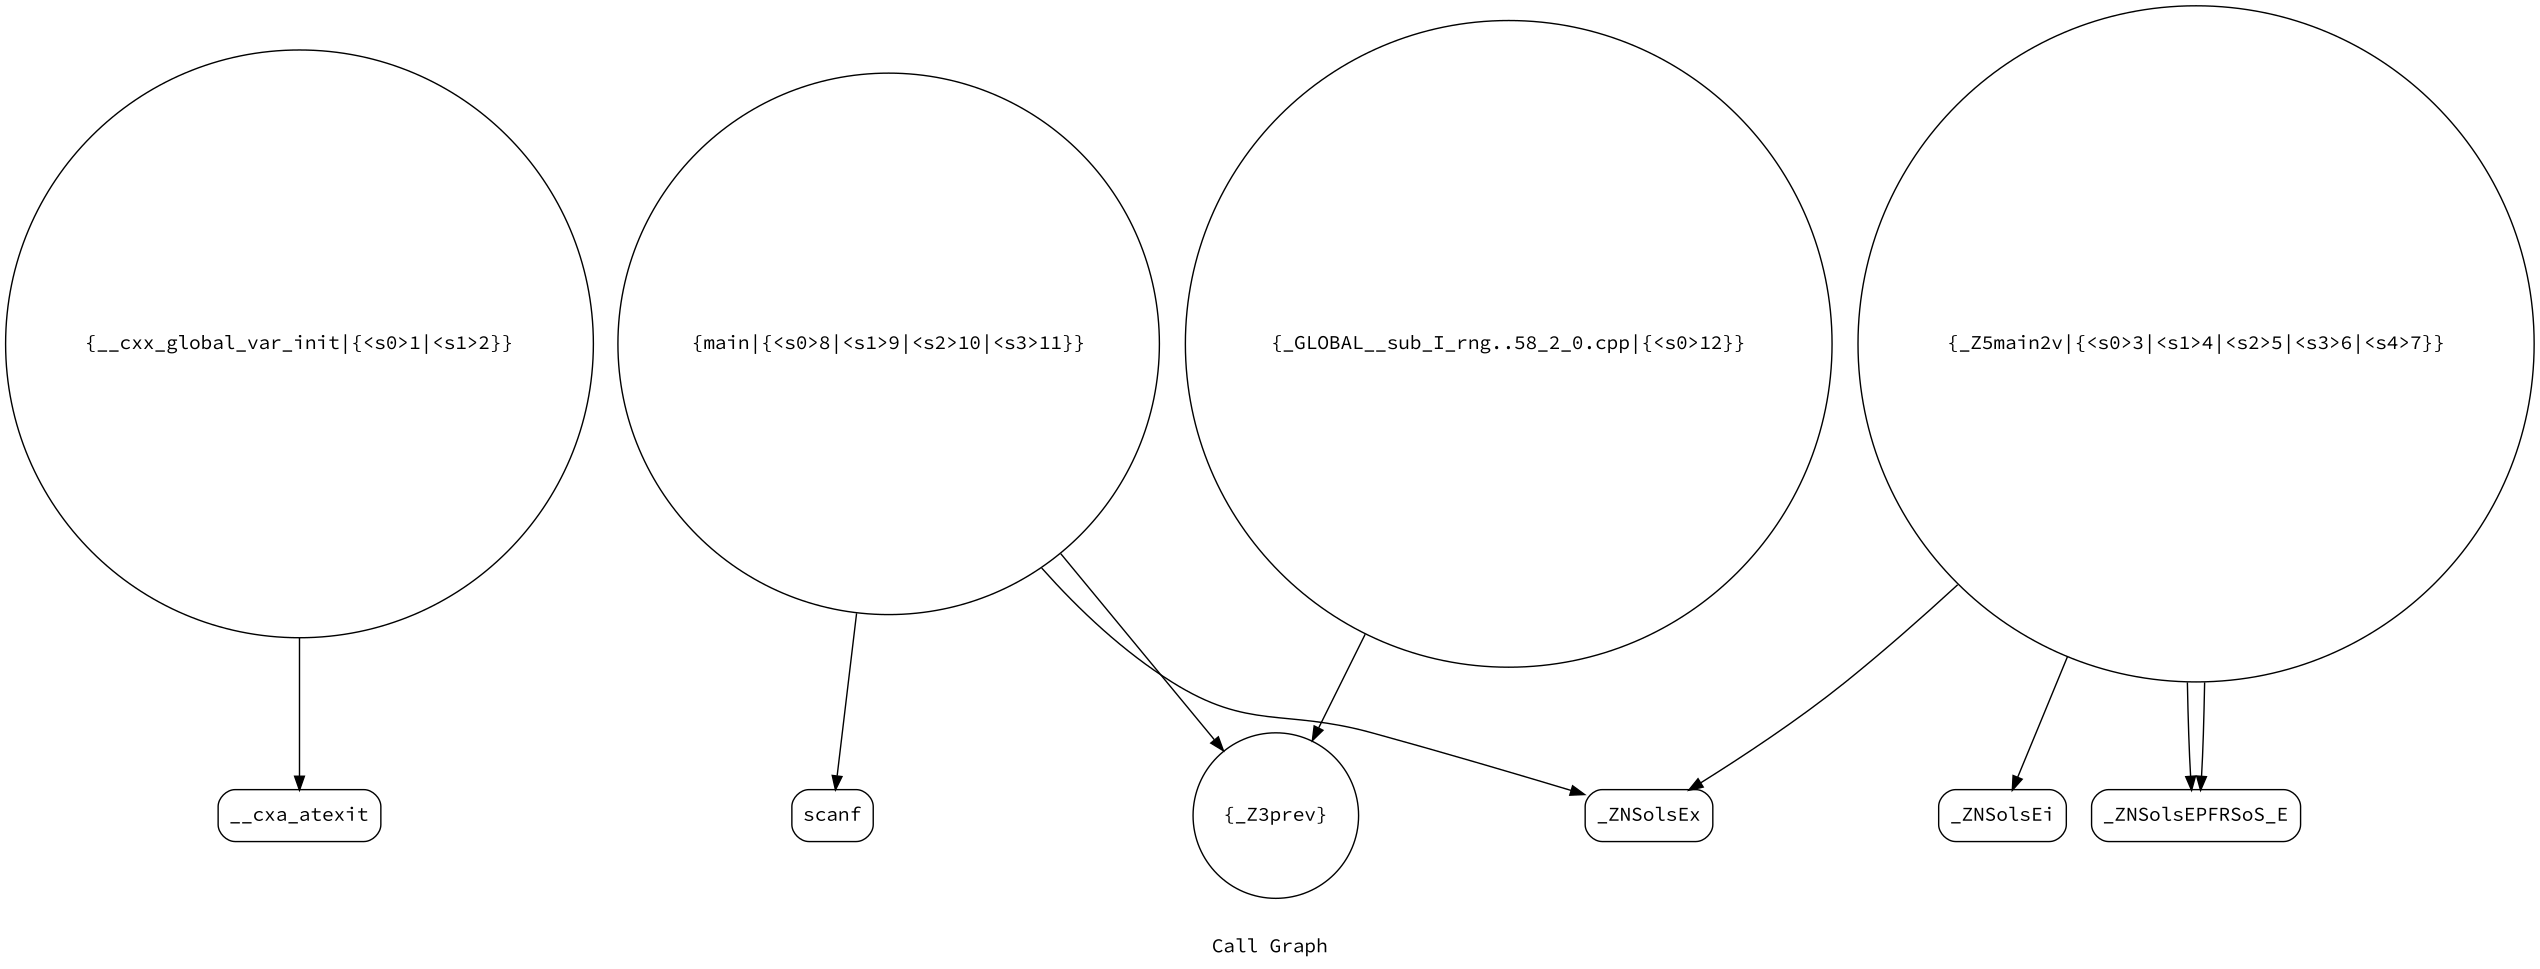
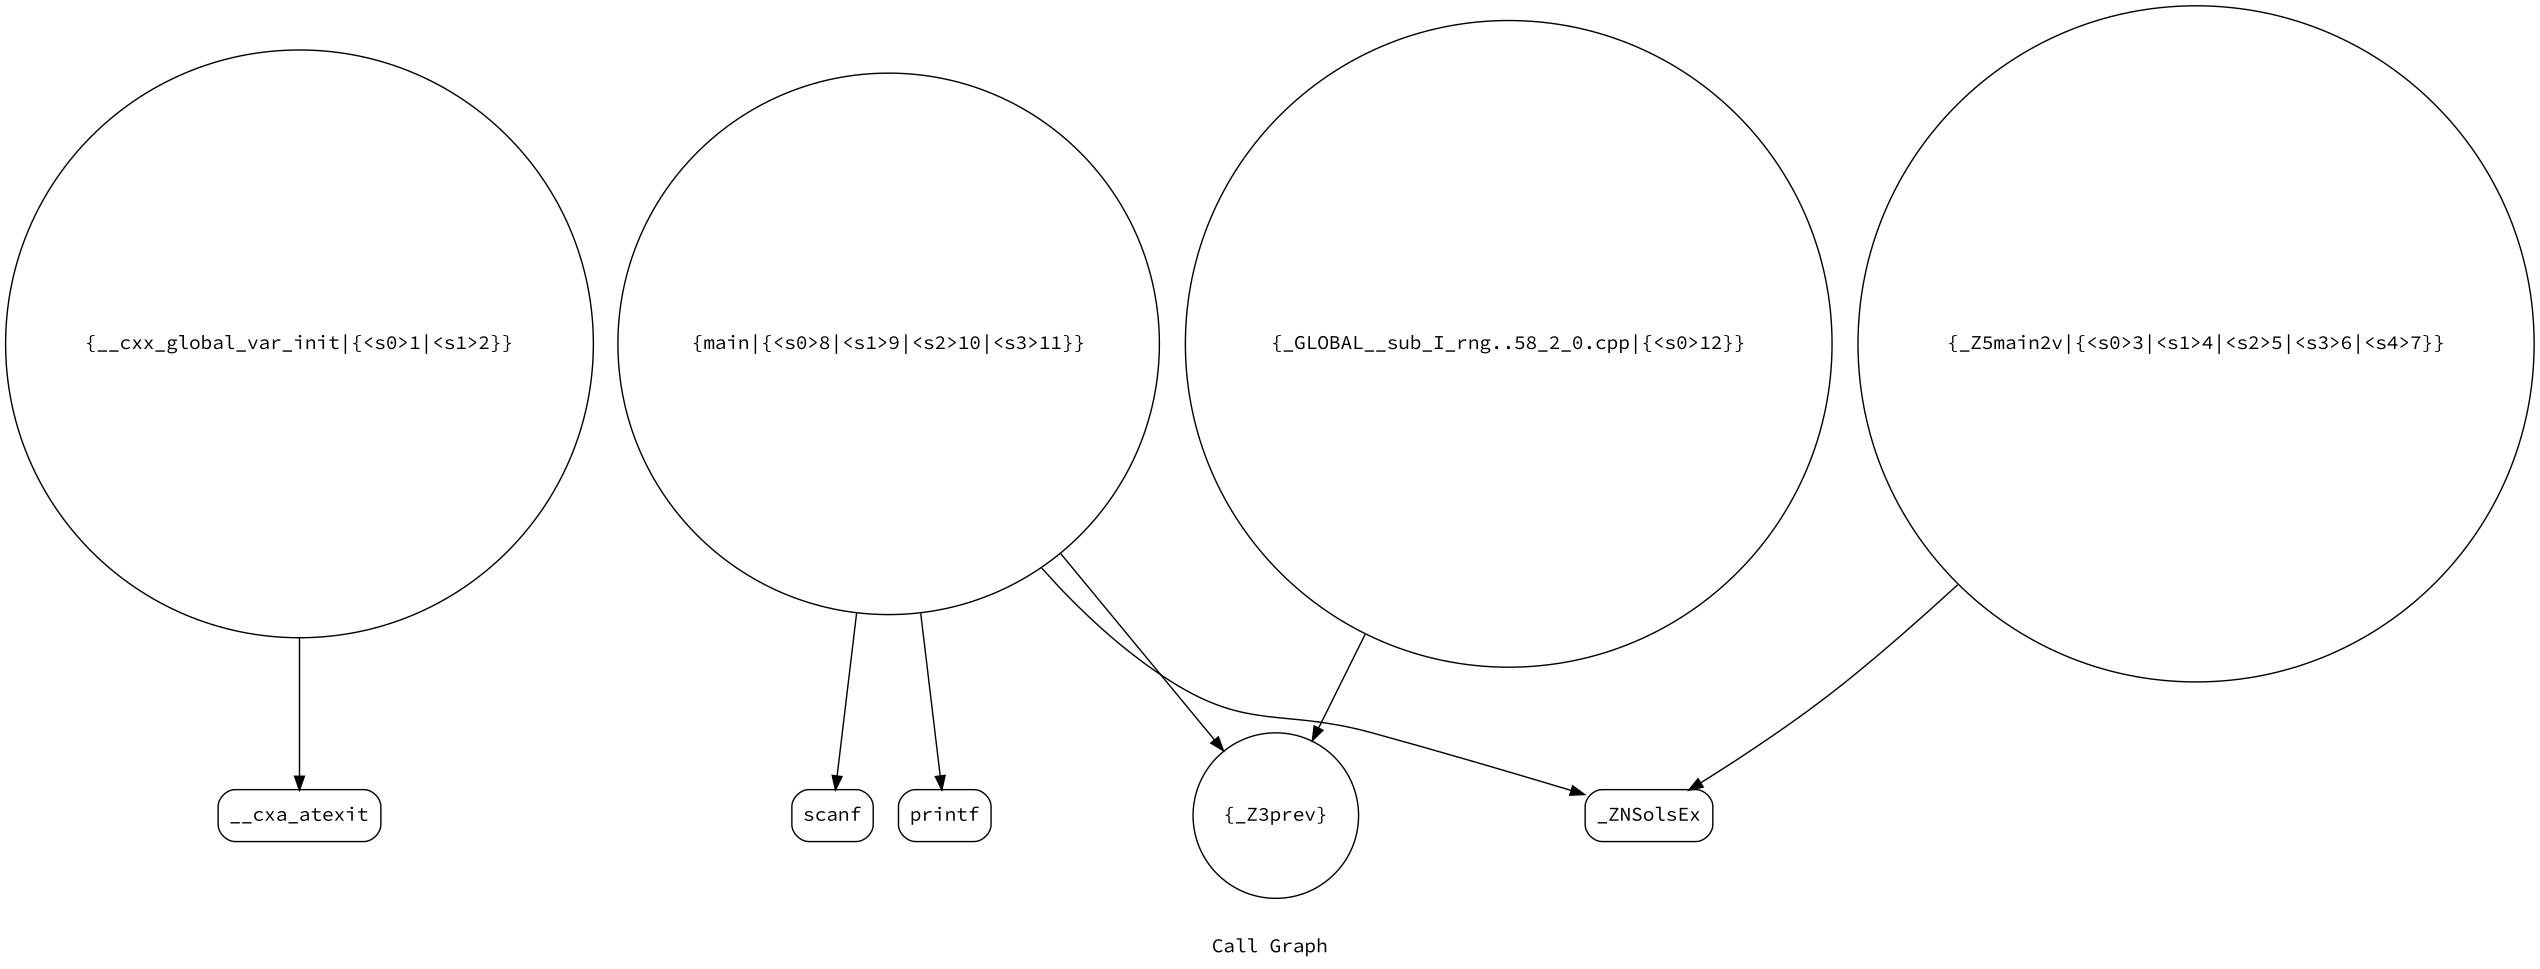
none -> (945, 816)
(2002, 816) -> none
(2196, 816) -> none
